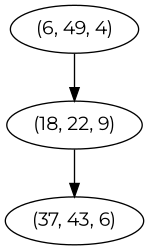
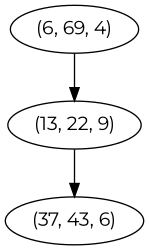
(75, 29) -> (75, 29)
(75, 125) -> (75, 125)
